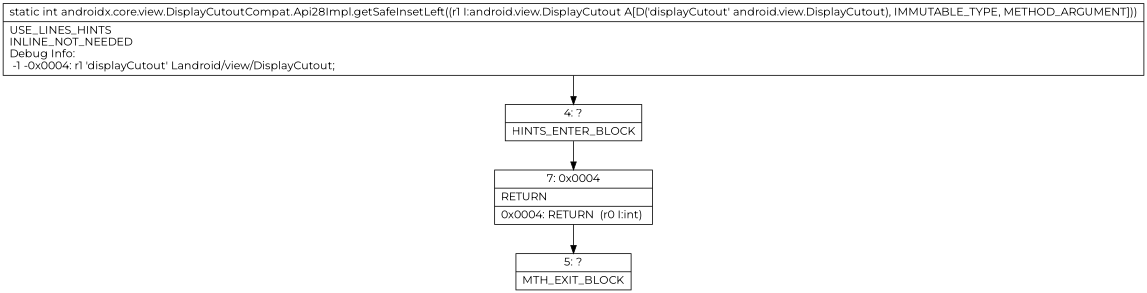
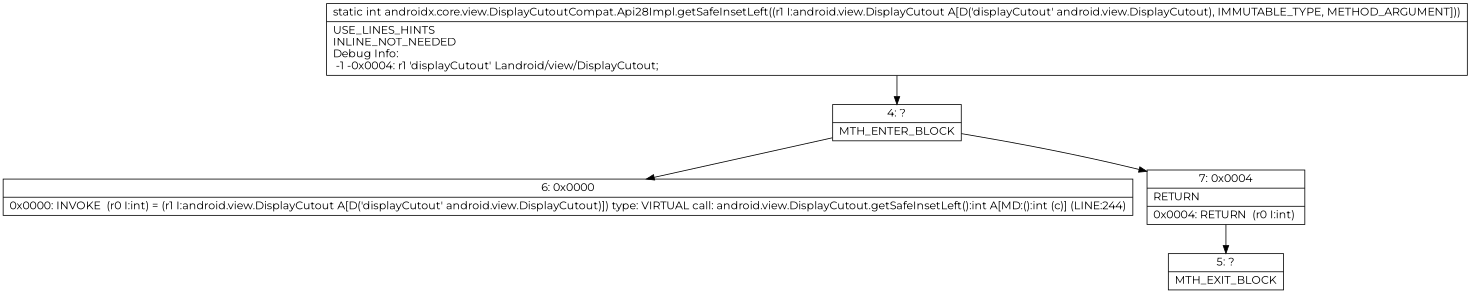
(574, 131) -> (897, 131)
none -> (568, 197)
